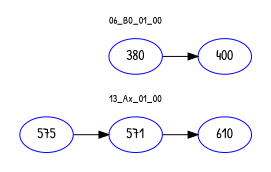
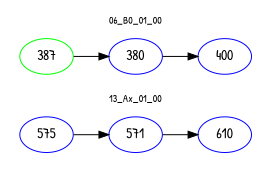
none -> (47, 56)
